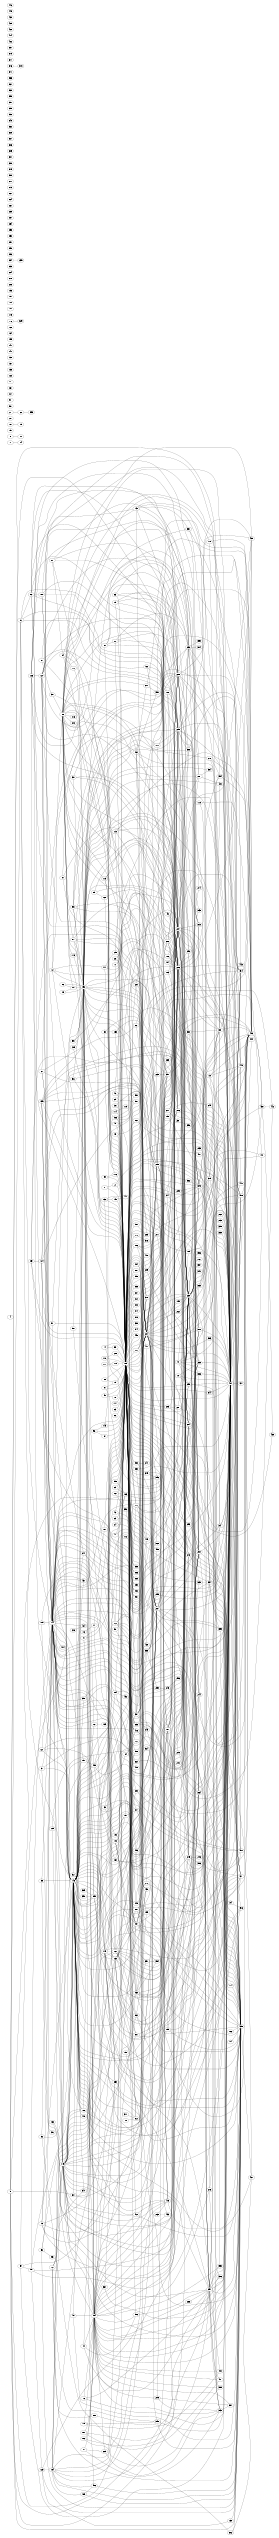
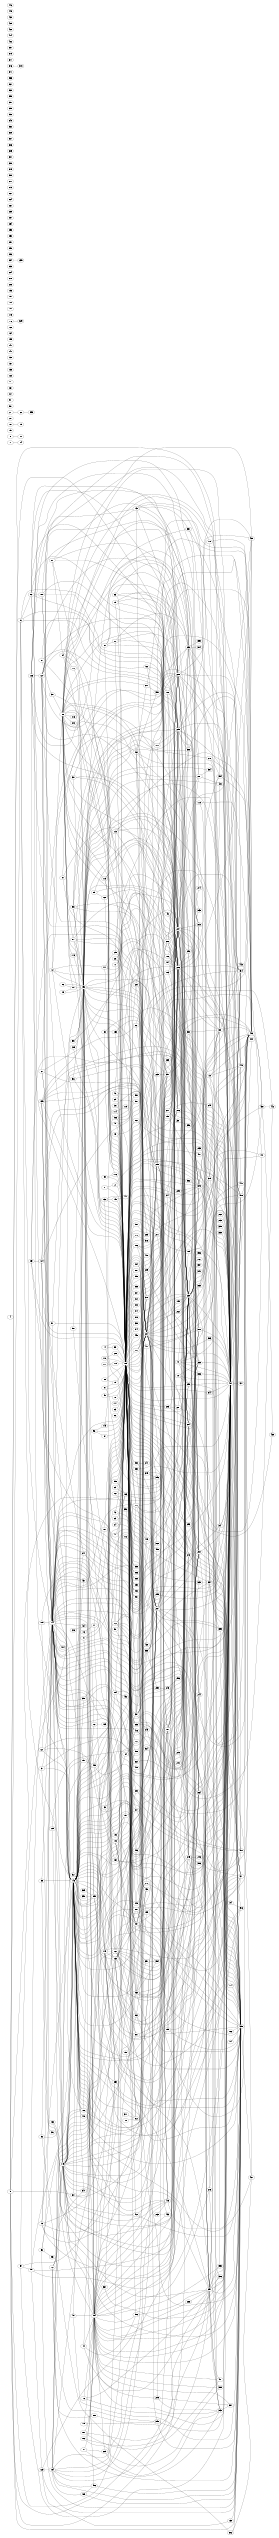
(220, 2371) -> none
